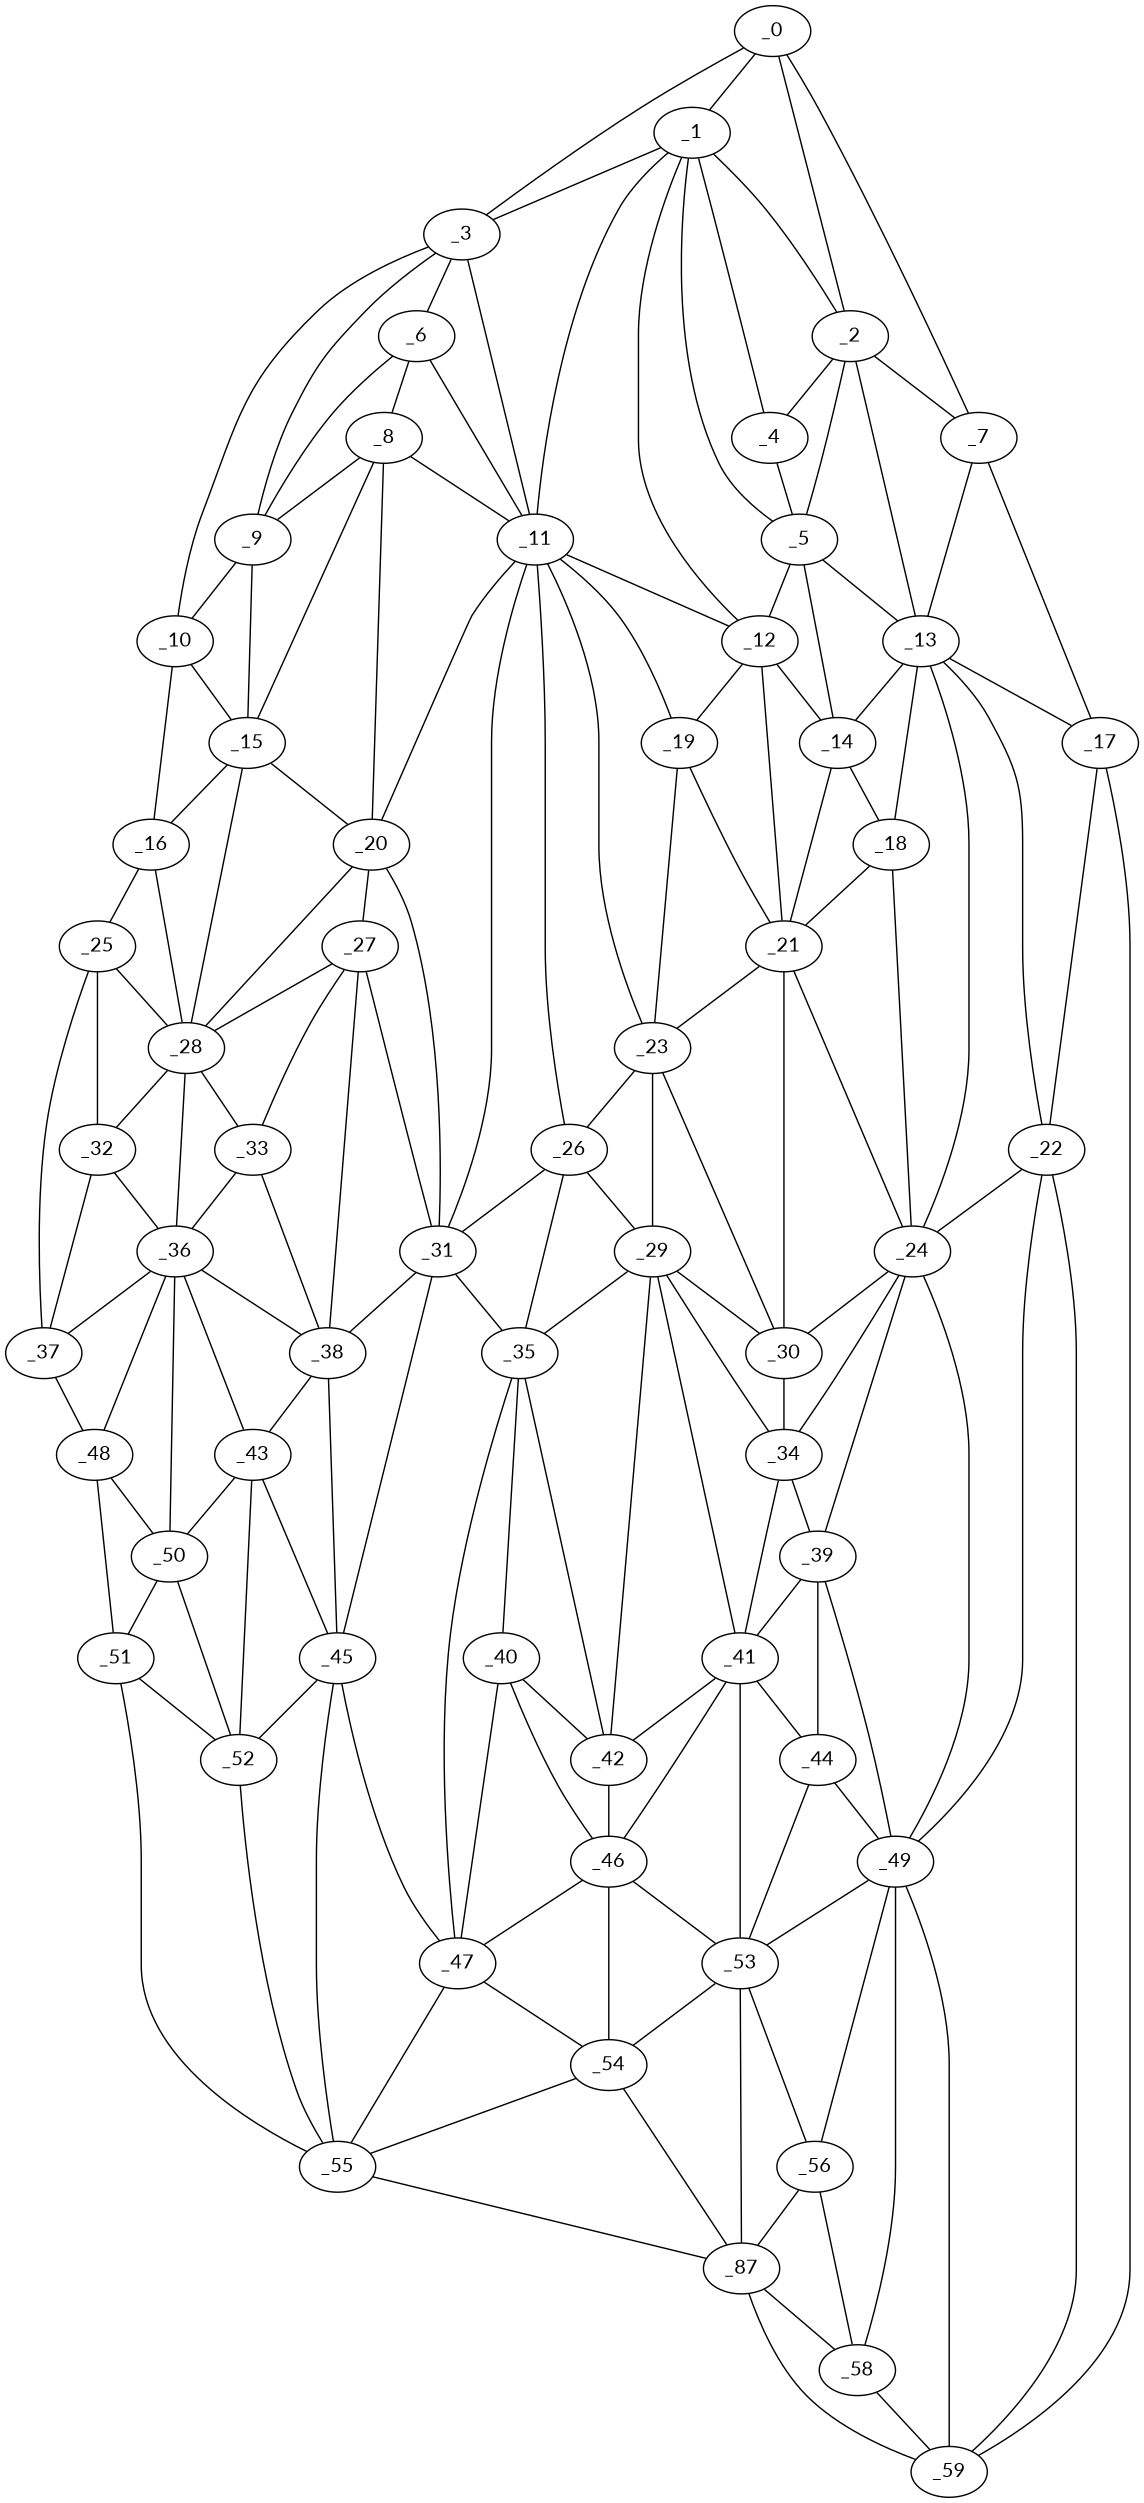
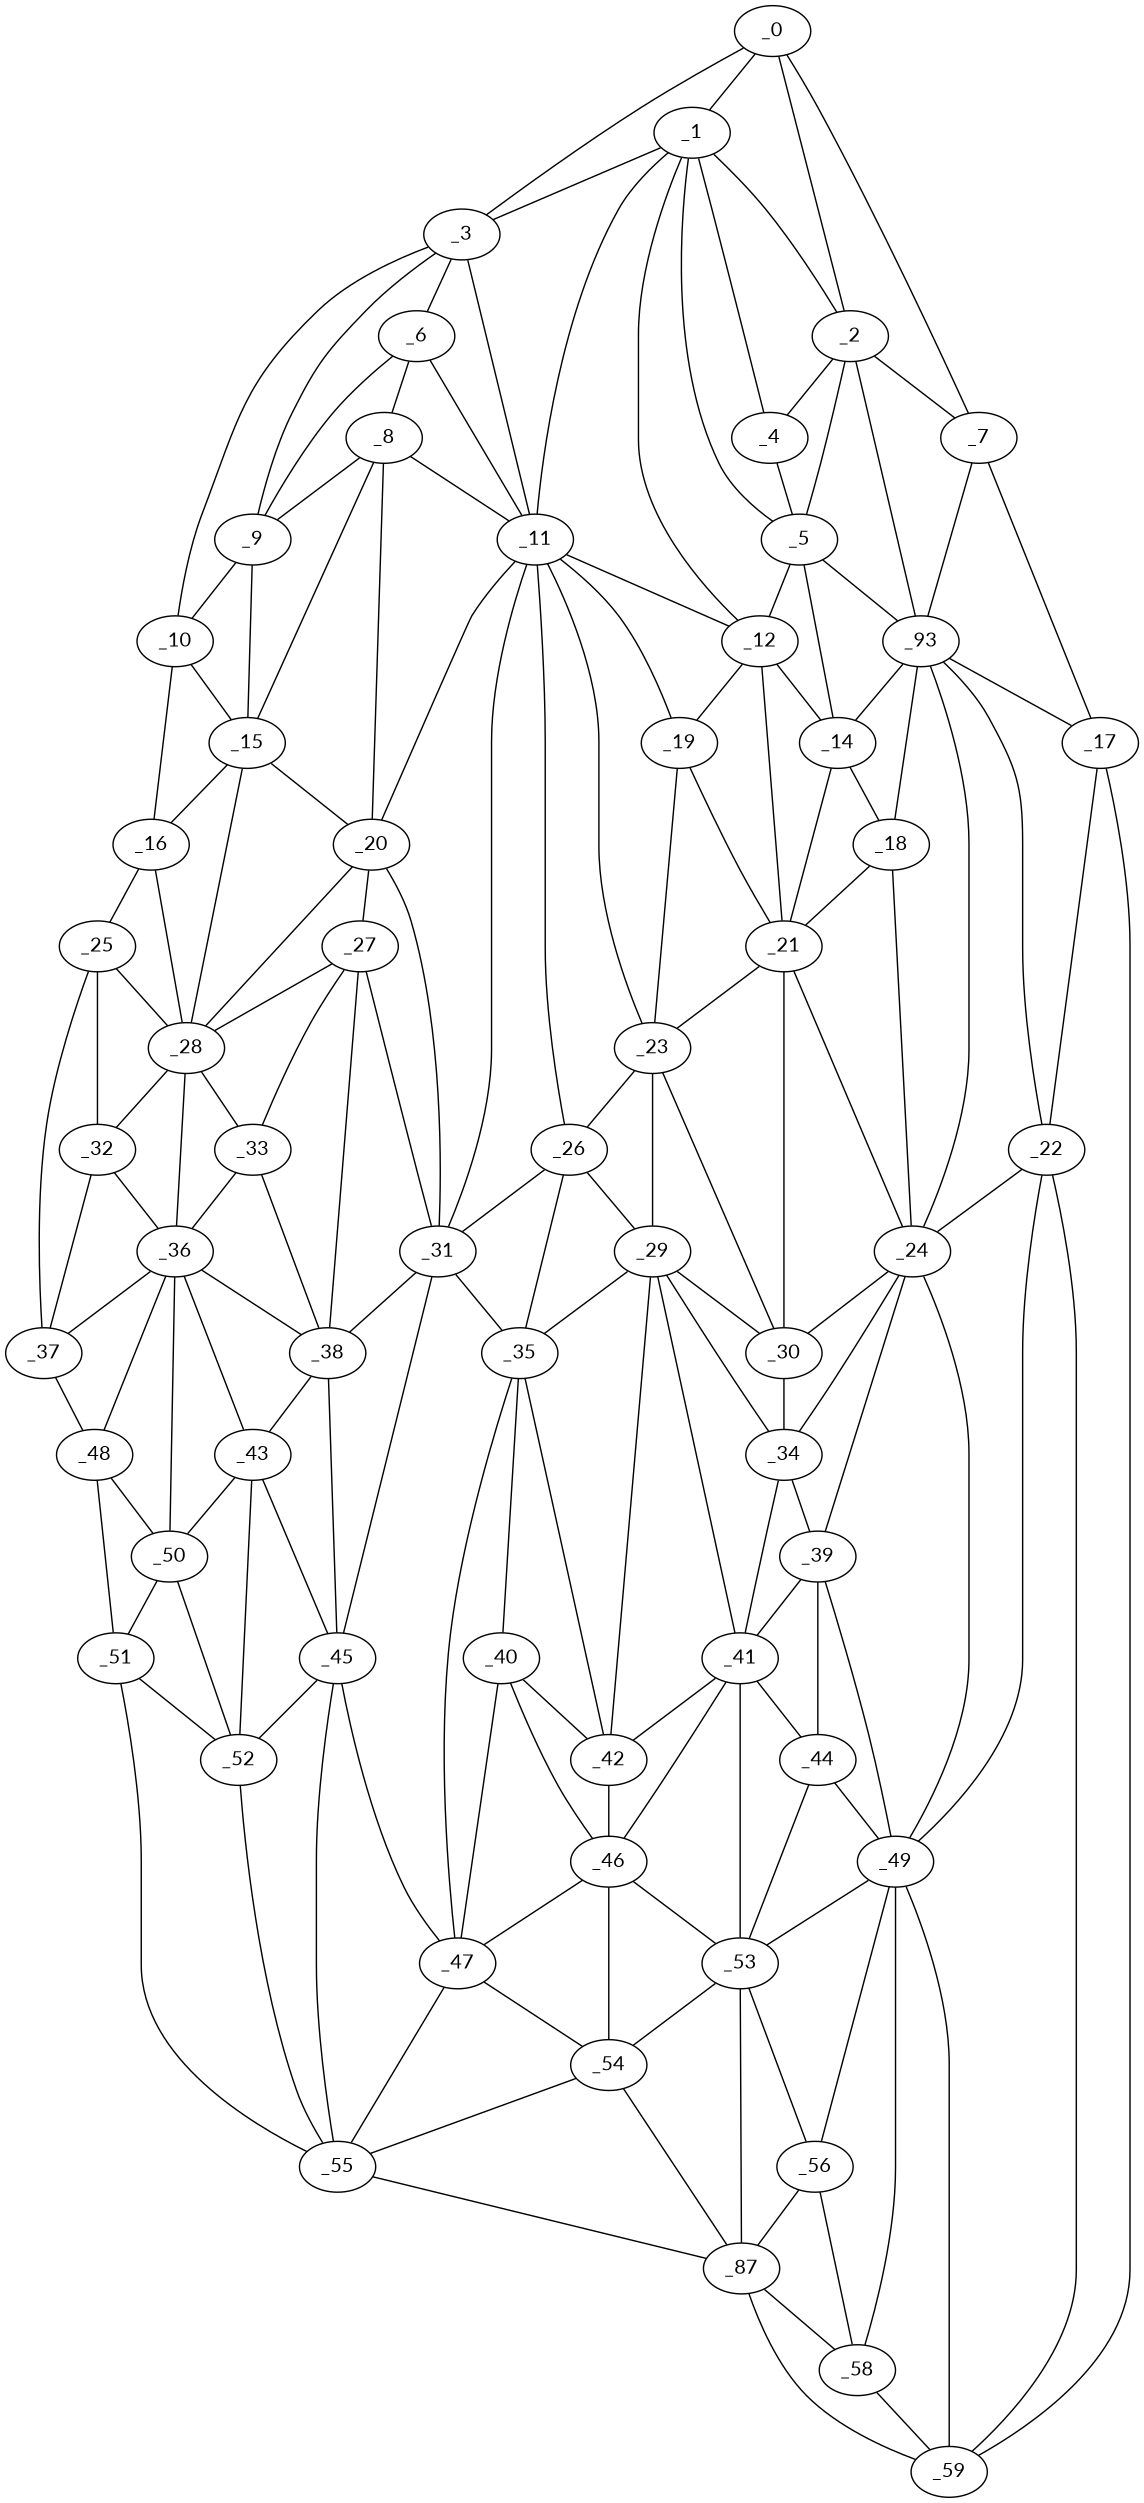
(921, 641) -> (921, 641)
